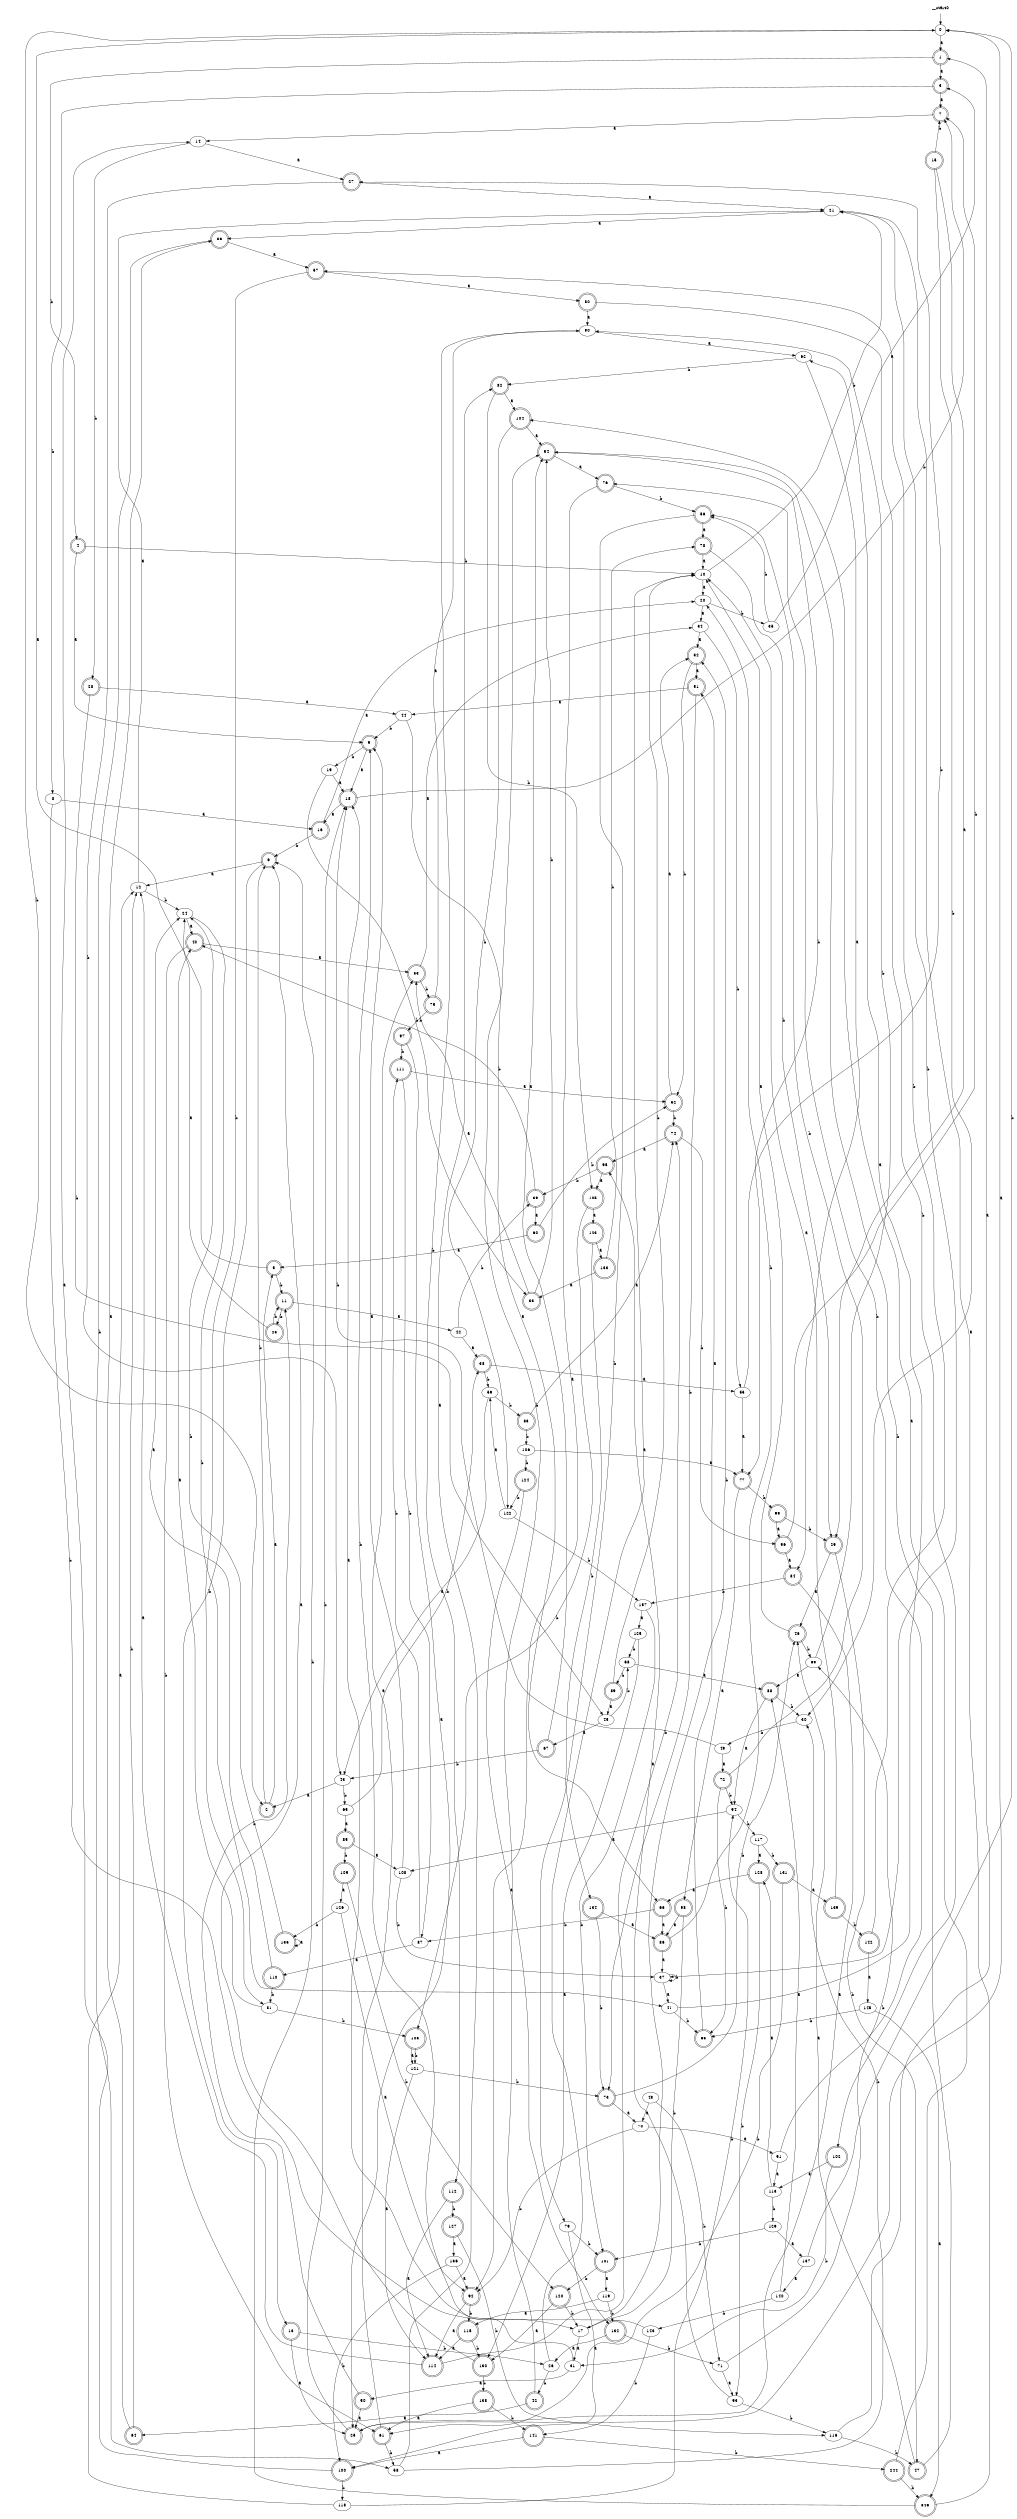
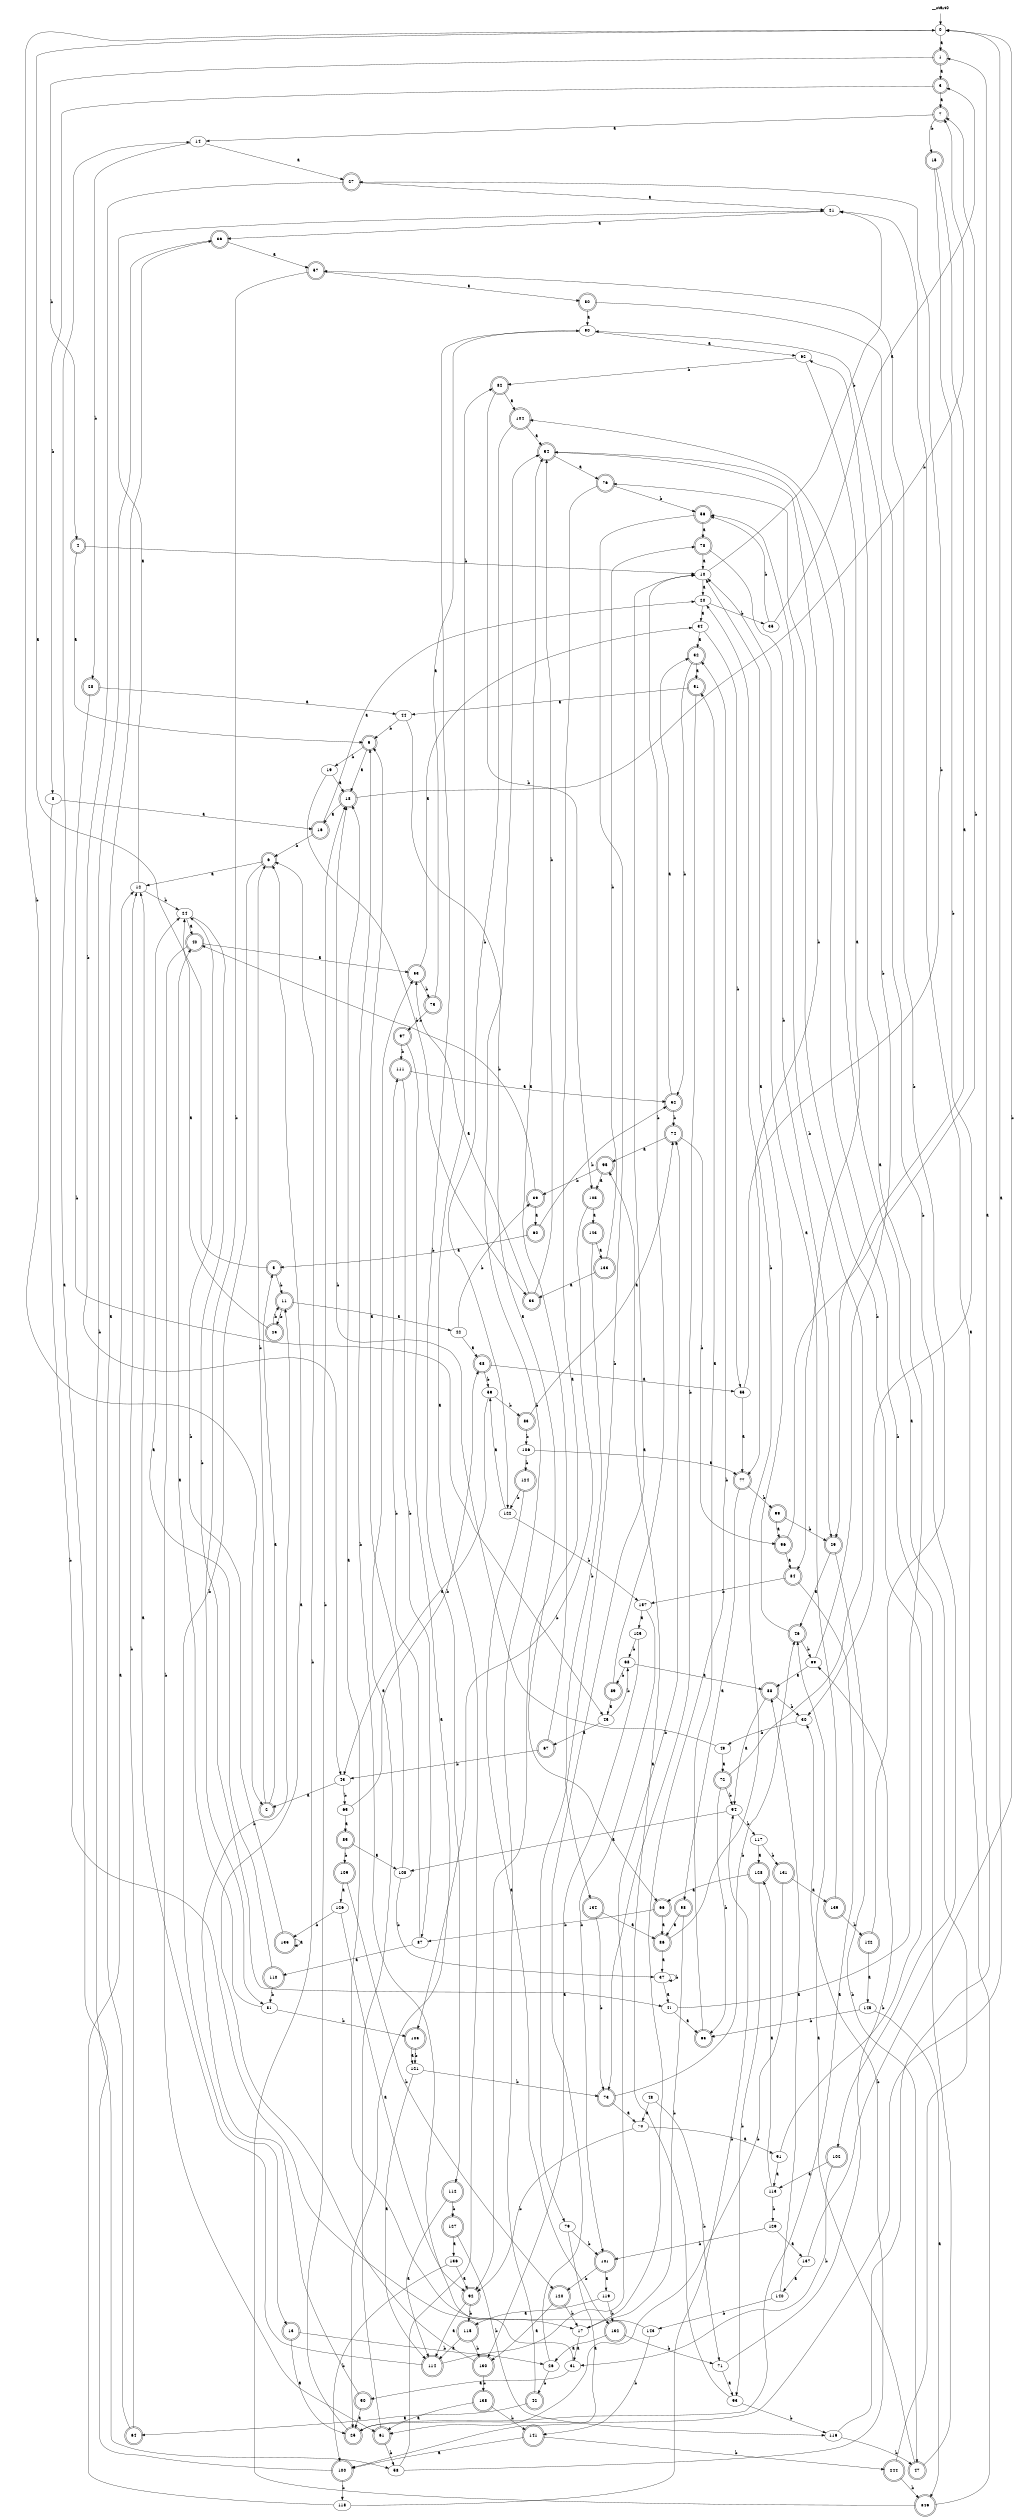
(937, 138) -> (929, 134)
(937, 1175) -> none
(688, 2021) -> (688, 2021)
